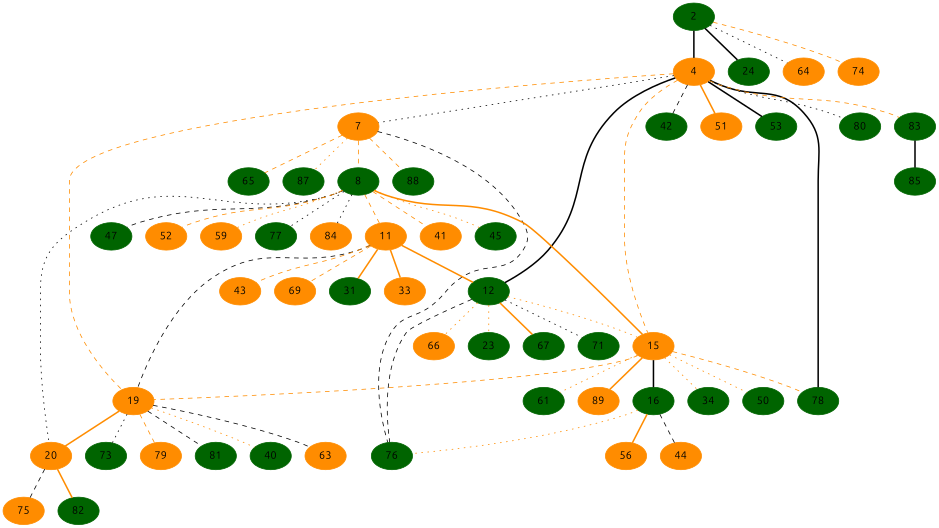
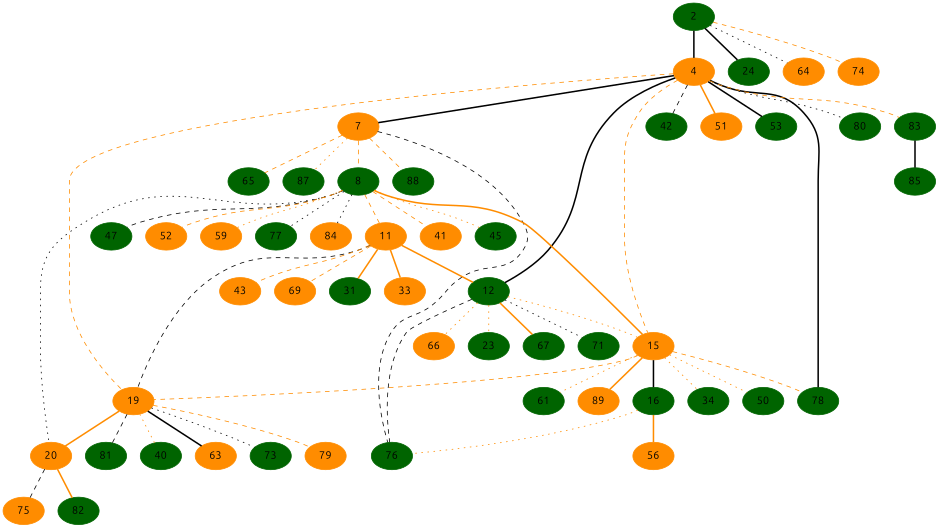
(526, 99) -> (526, 99)
(232, 423) -> (175, 429)
(681, 456) -> none
